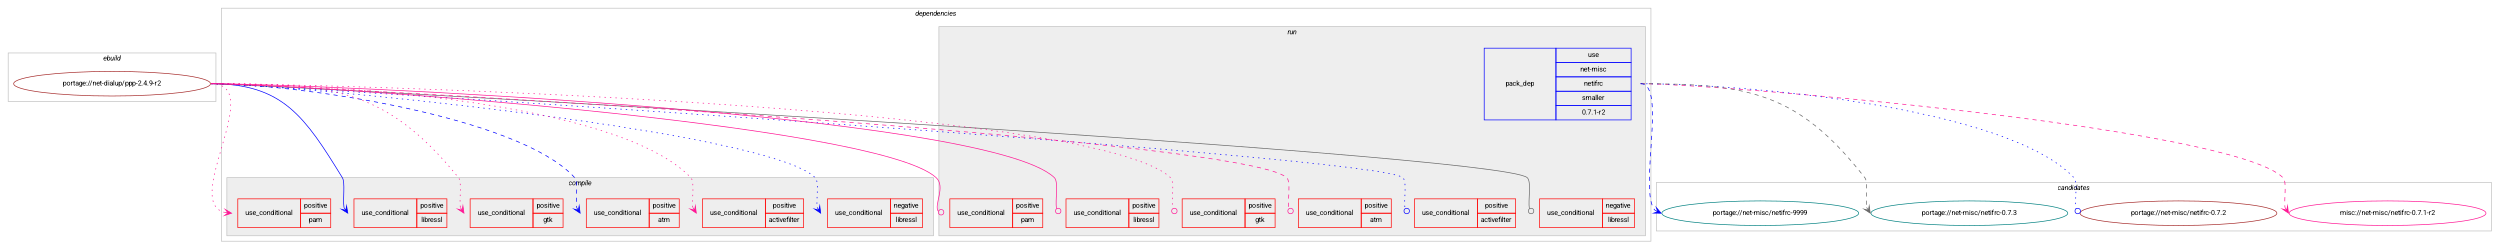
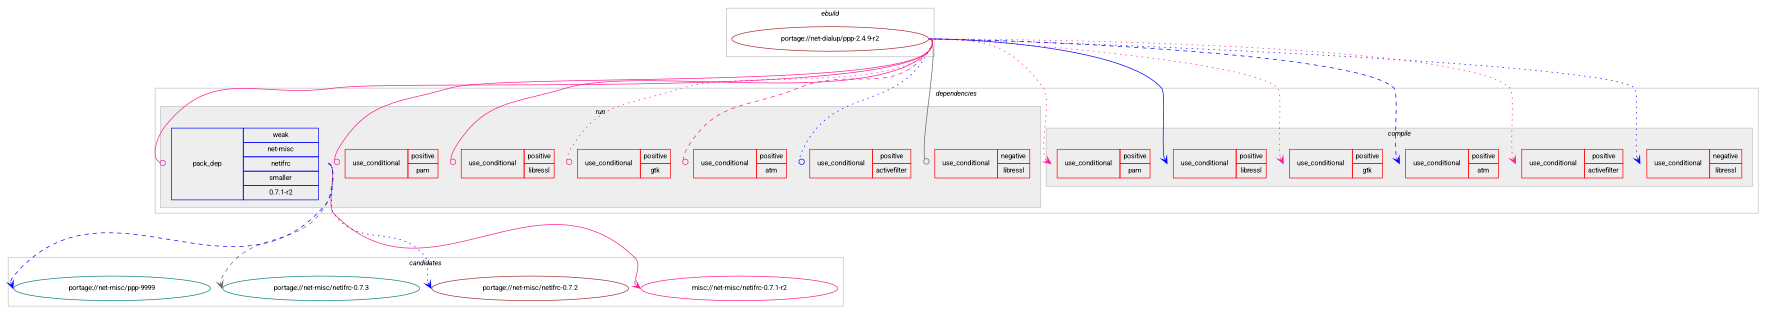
(1594, 55) -> (281, 135)
none -> (530, 85)
(1892, 108) -> (371, 235)
(1980, 113) -> (472, 239)
(1760, 213) -> (112, 288)
